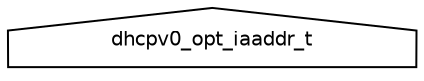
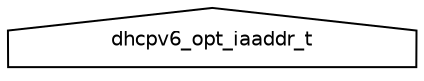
(212, 41) -> (212, 41)
